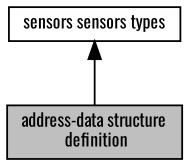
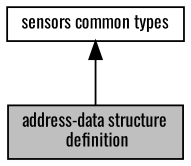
(95, 24) -> (96, 24)
